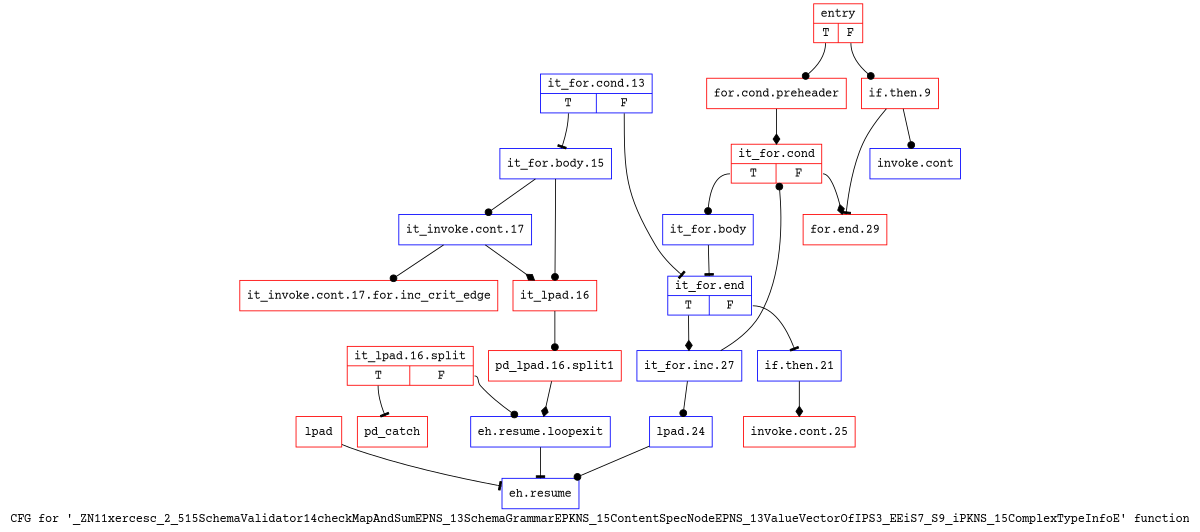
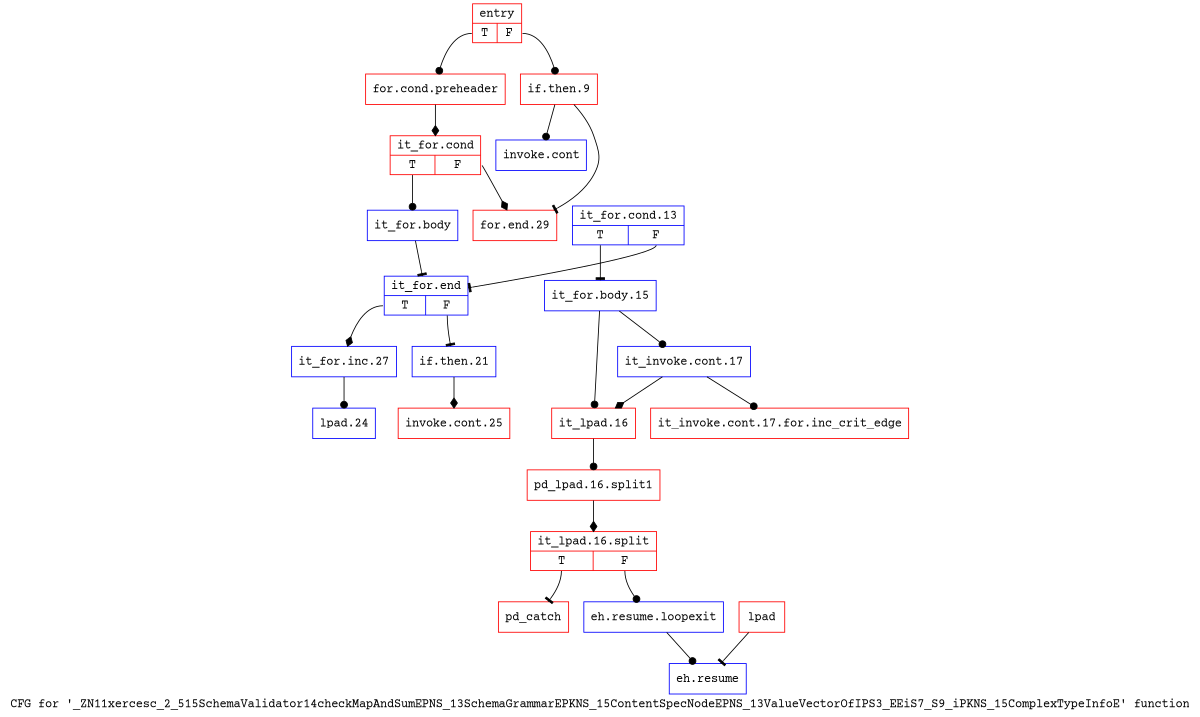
(774, 280) -> none
(549, 394) -> (594, 511)
(540, 461) -> (678, 645)
(615, 461) -> none
